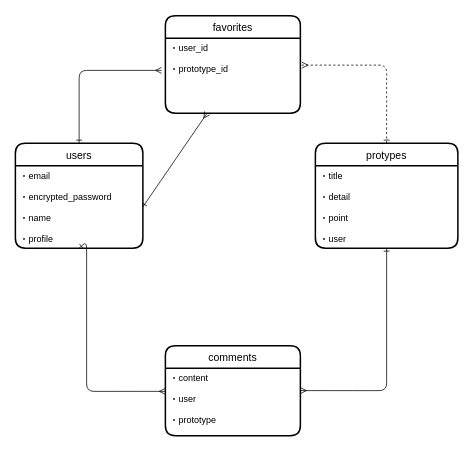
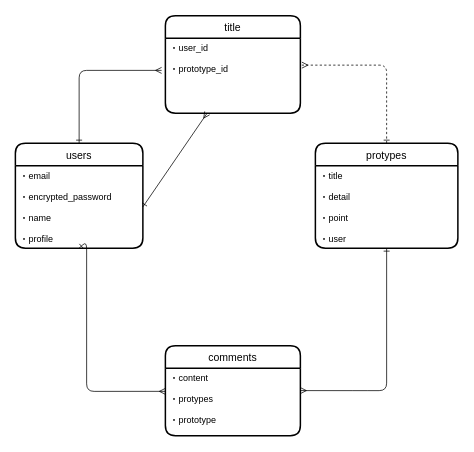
(233, 27) -> (233, 27)
(192, 378) -> (192, 378)
